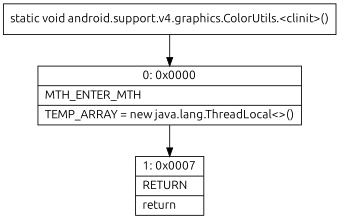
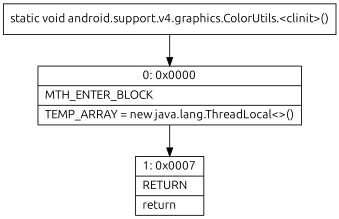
(93, 95) -> (99, 95)
